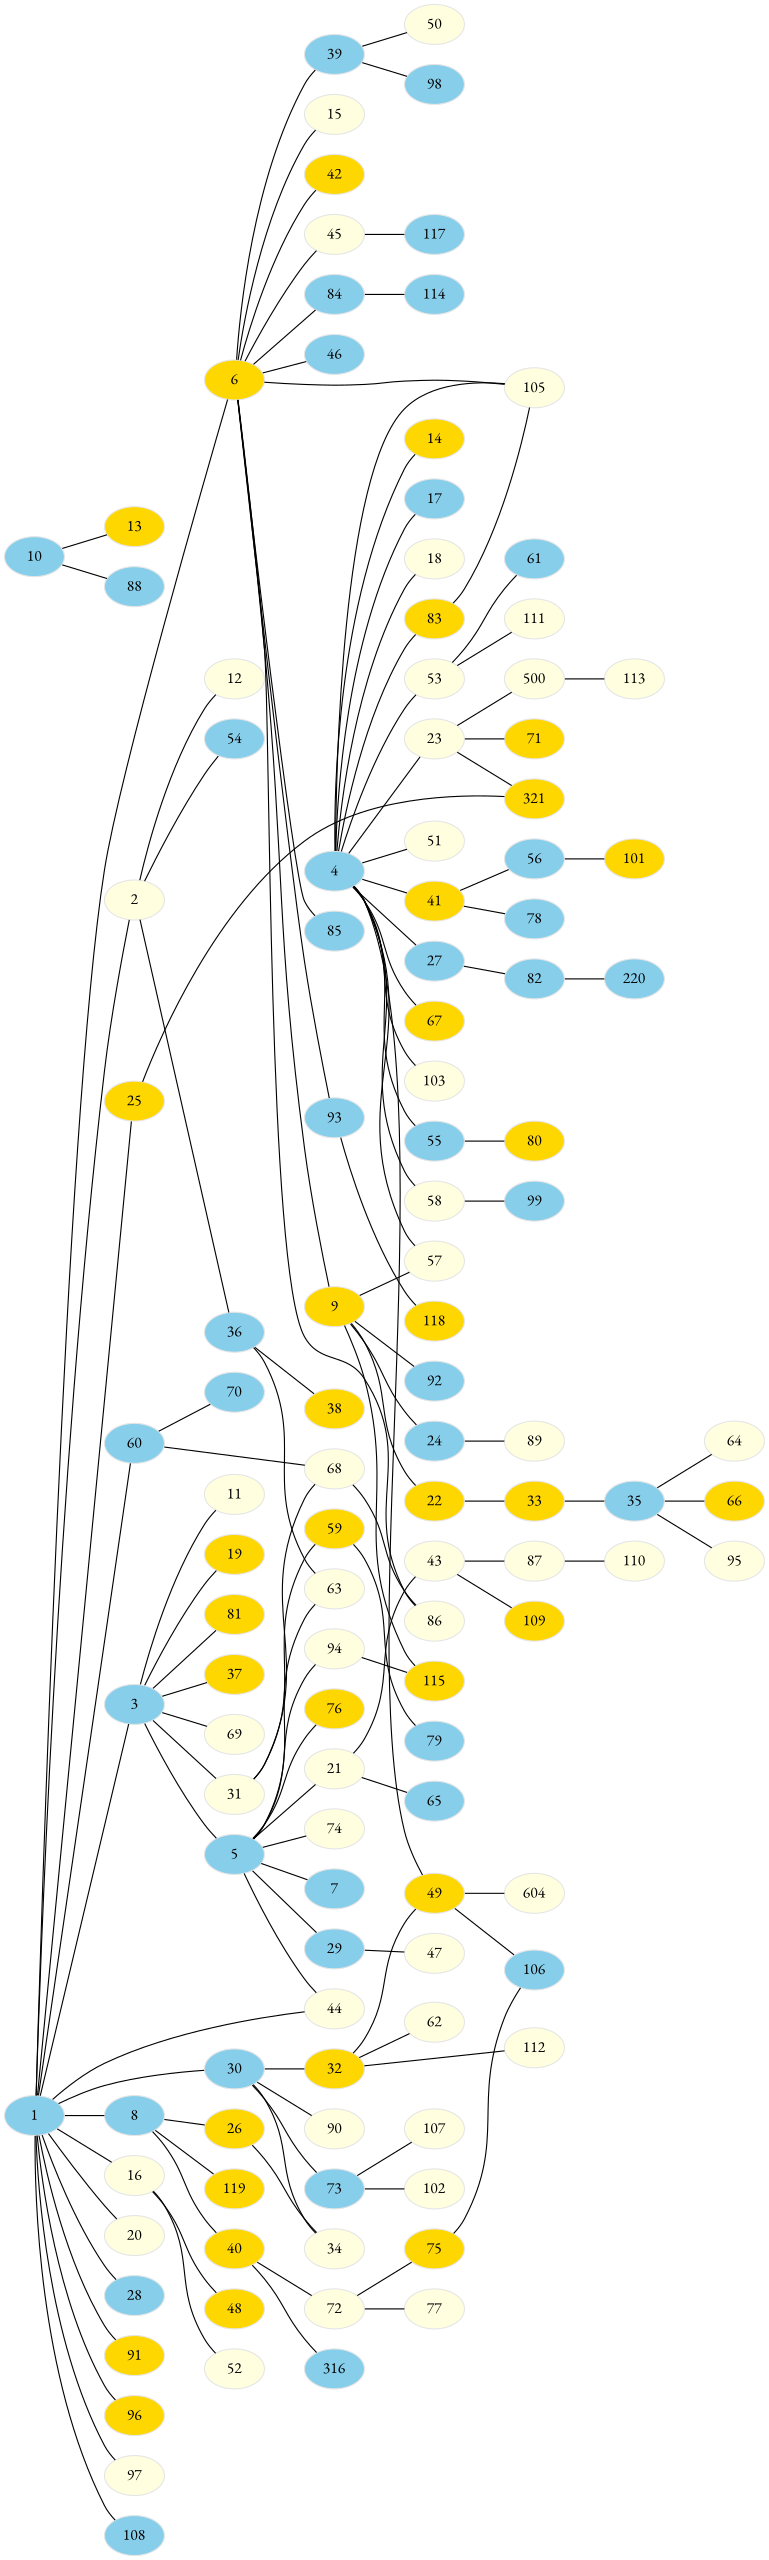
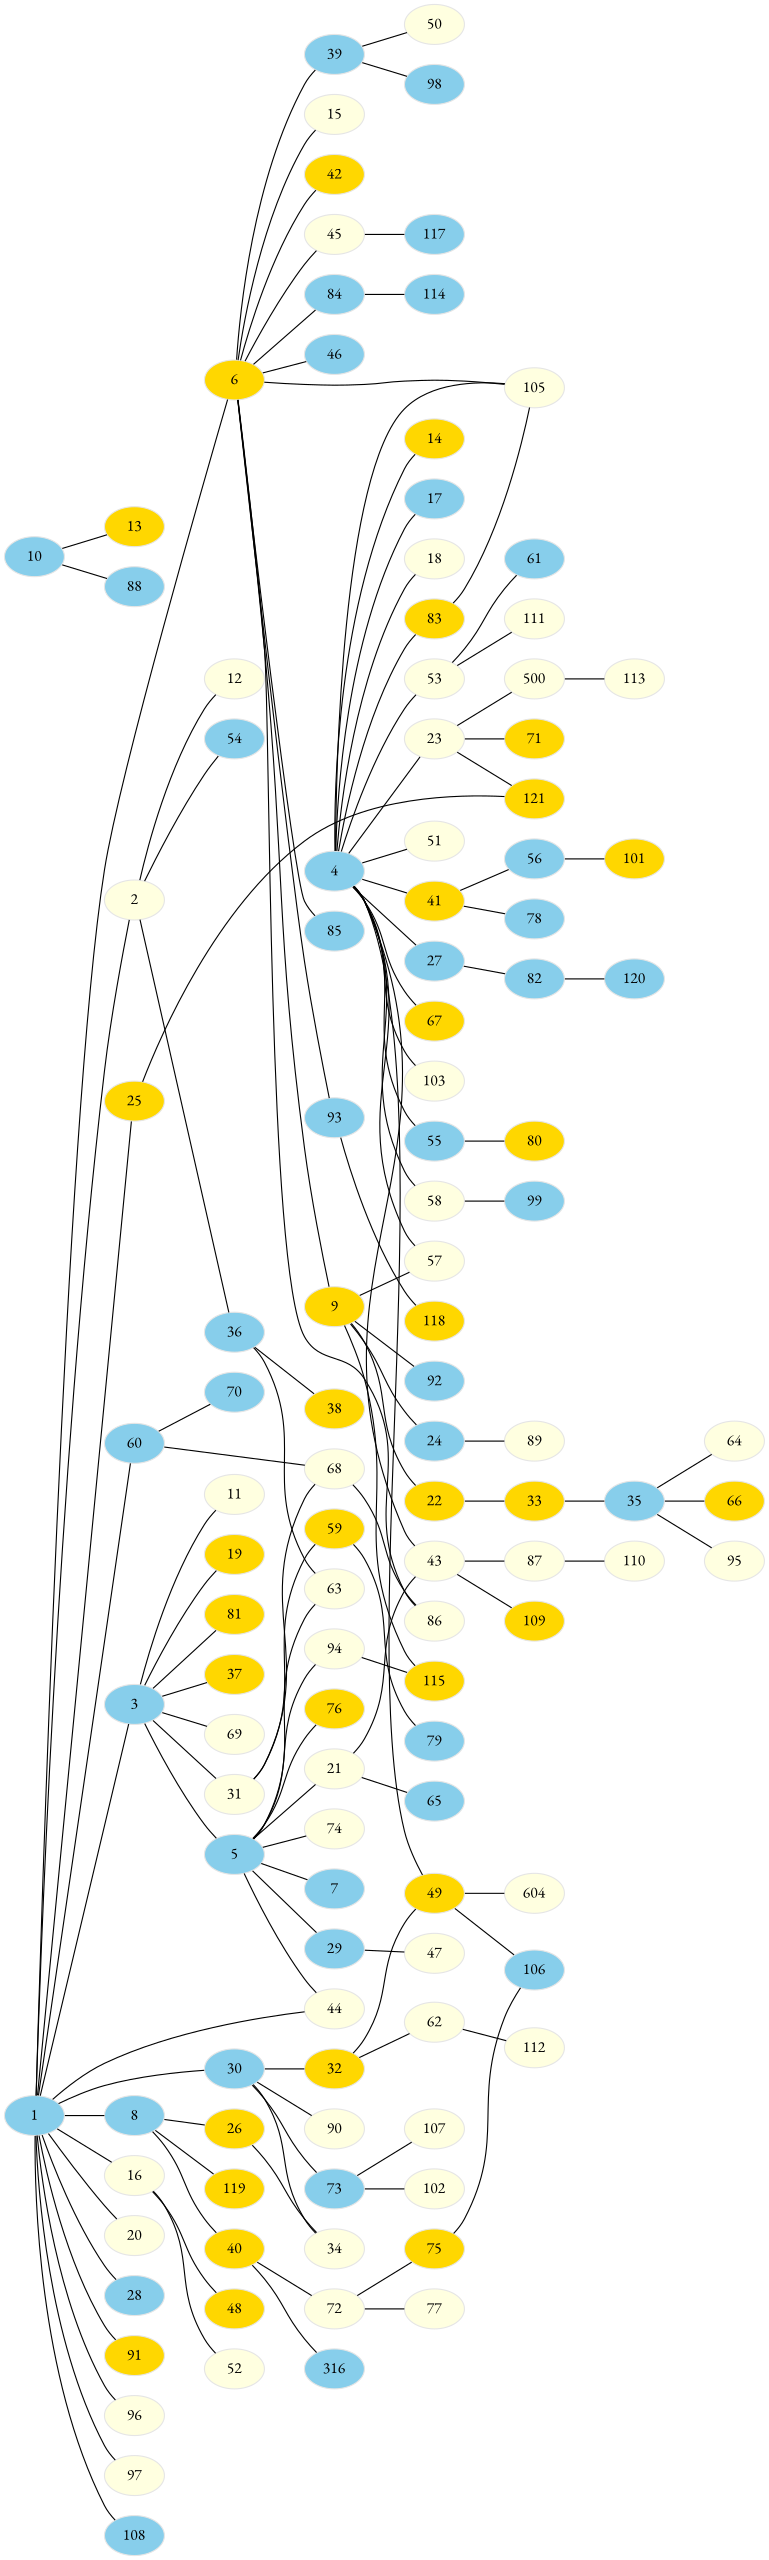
(534, 799) -> (534, 799)
(634, 979) -> (634, 979)
none -> (384, 1216)
(434, 2058) -> (485, 2035)
(134, 2416) -> (134, 2416)
